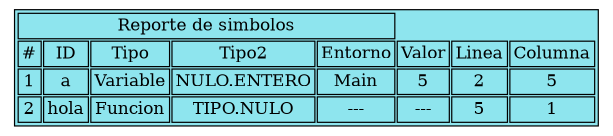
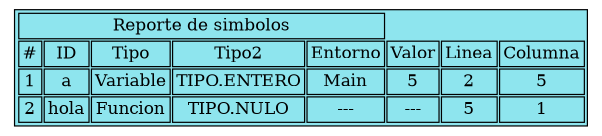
(243, 81) -> (239, 81)
